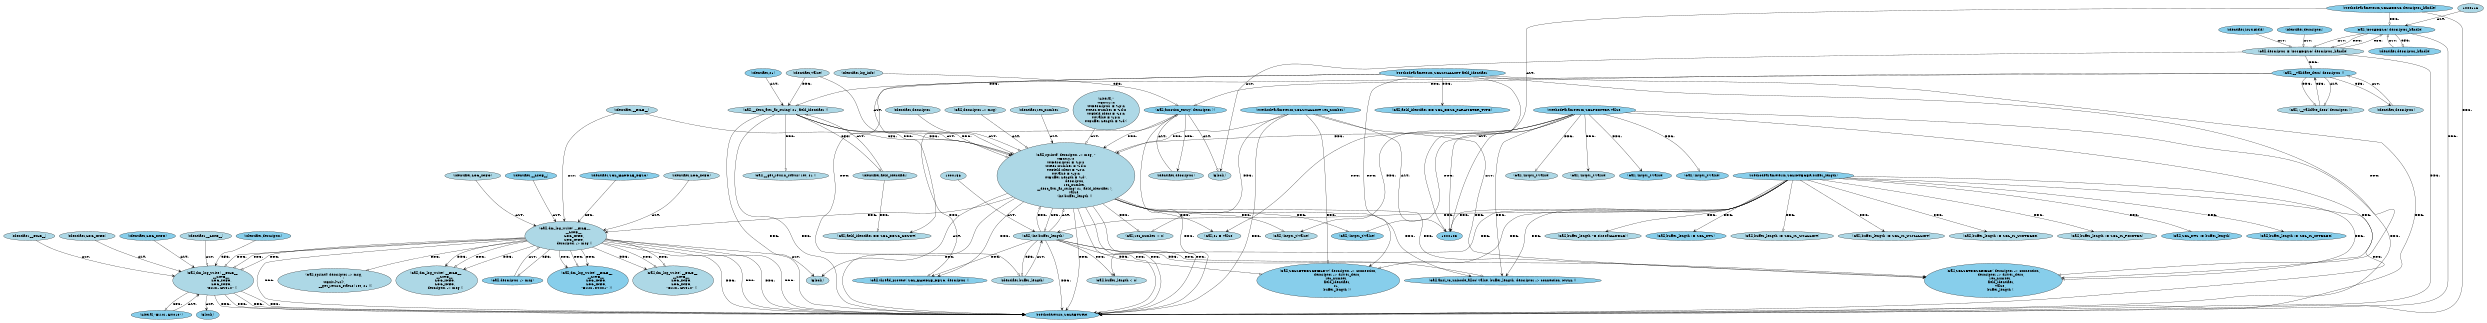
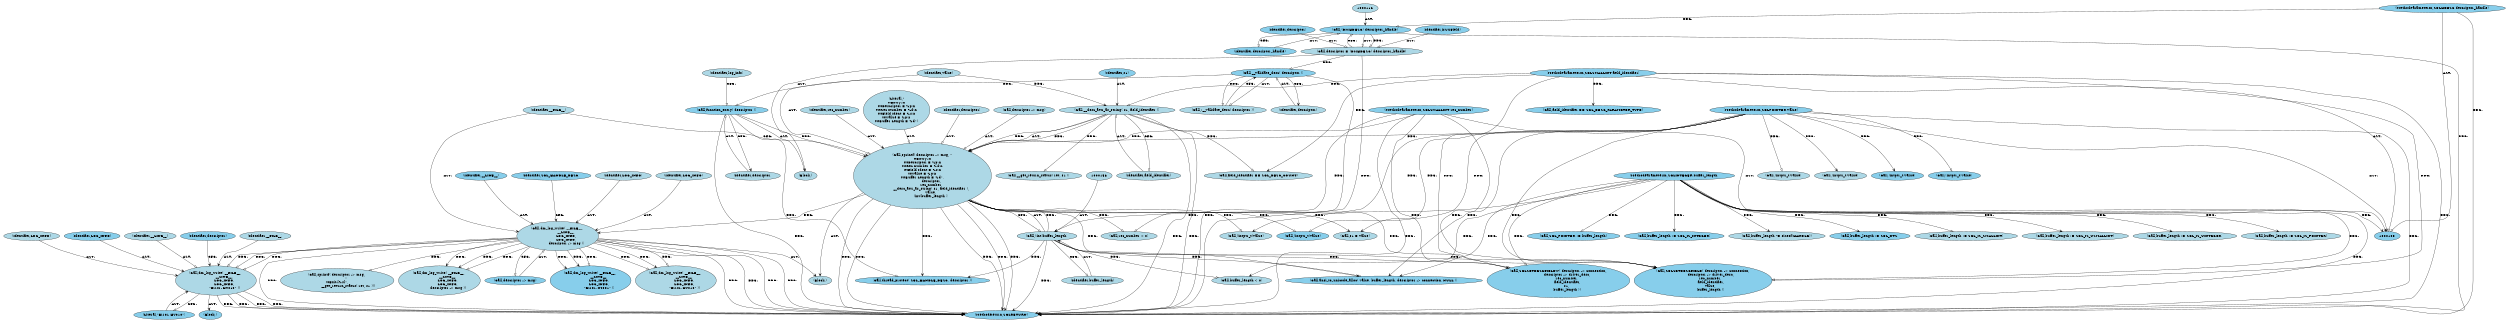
(1375, 80) -> (1236, 210)
(881, 205) -> (1195, 132)
(2202, 236) -> (1574, 236)
